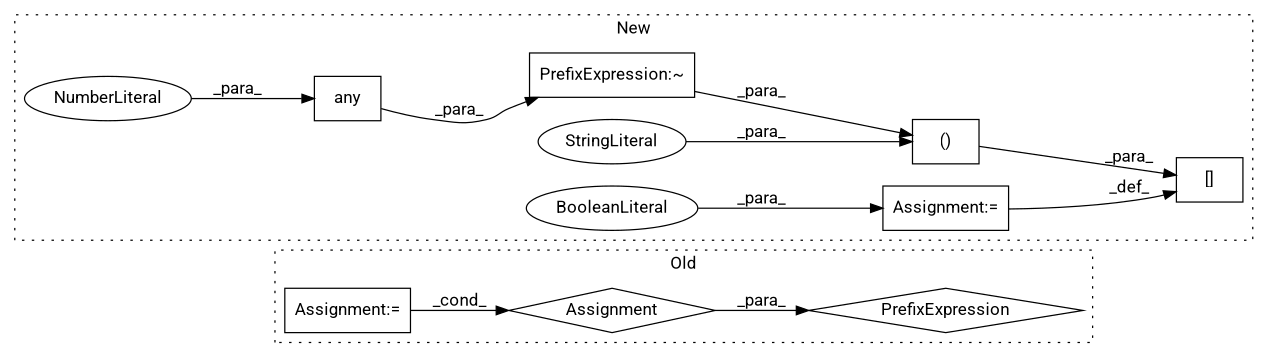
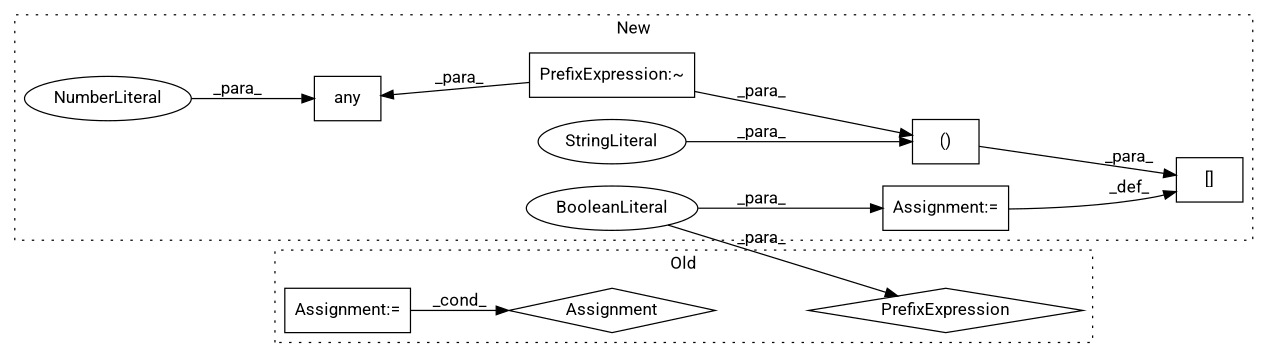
(455, 122) -> (461, 88)
(756, 310) -> (777, 259)
